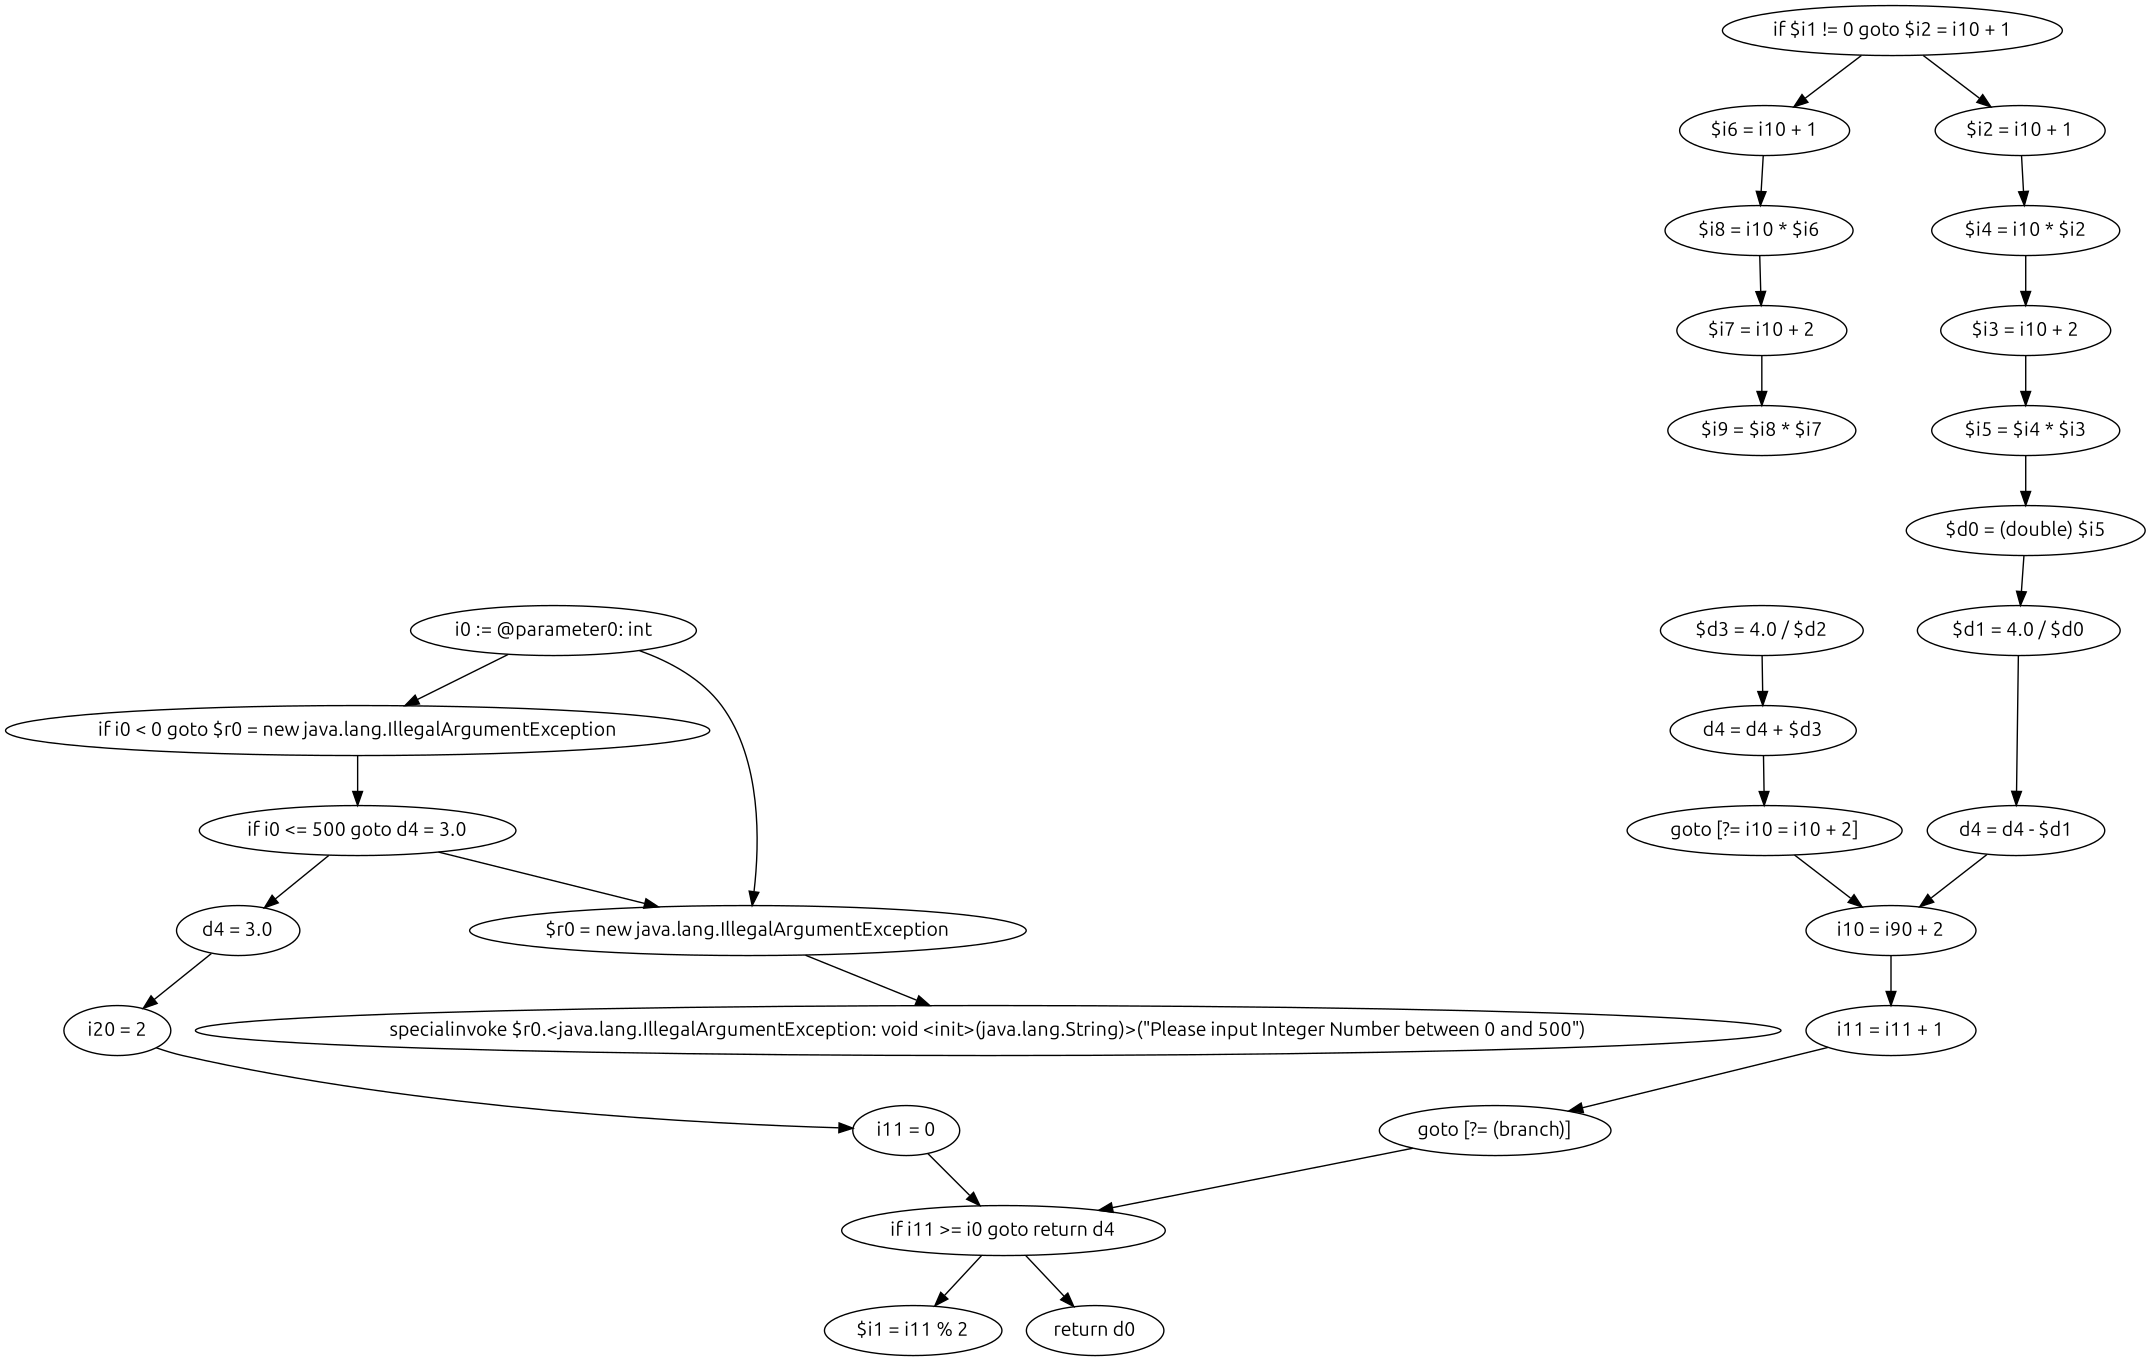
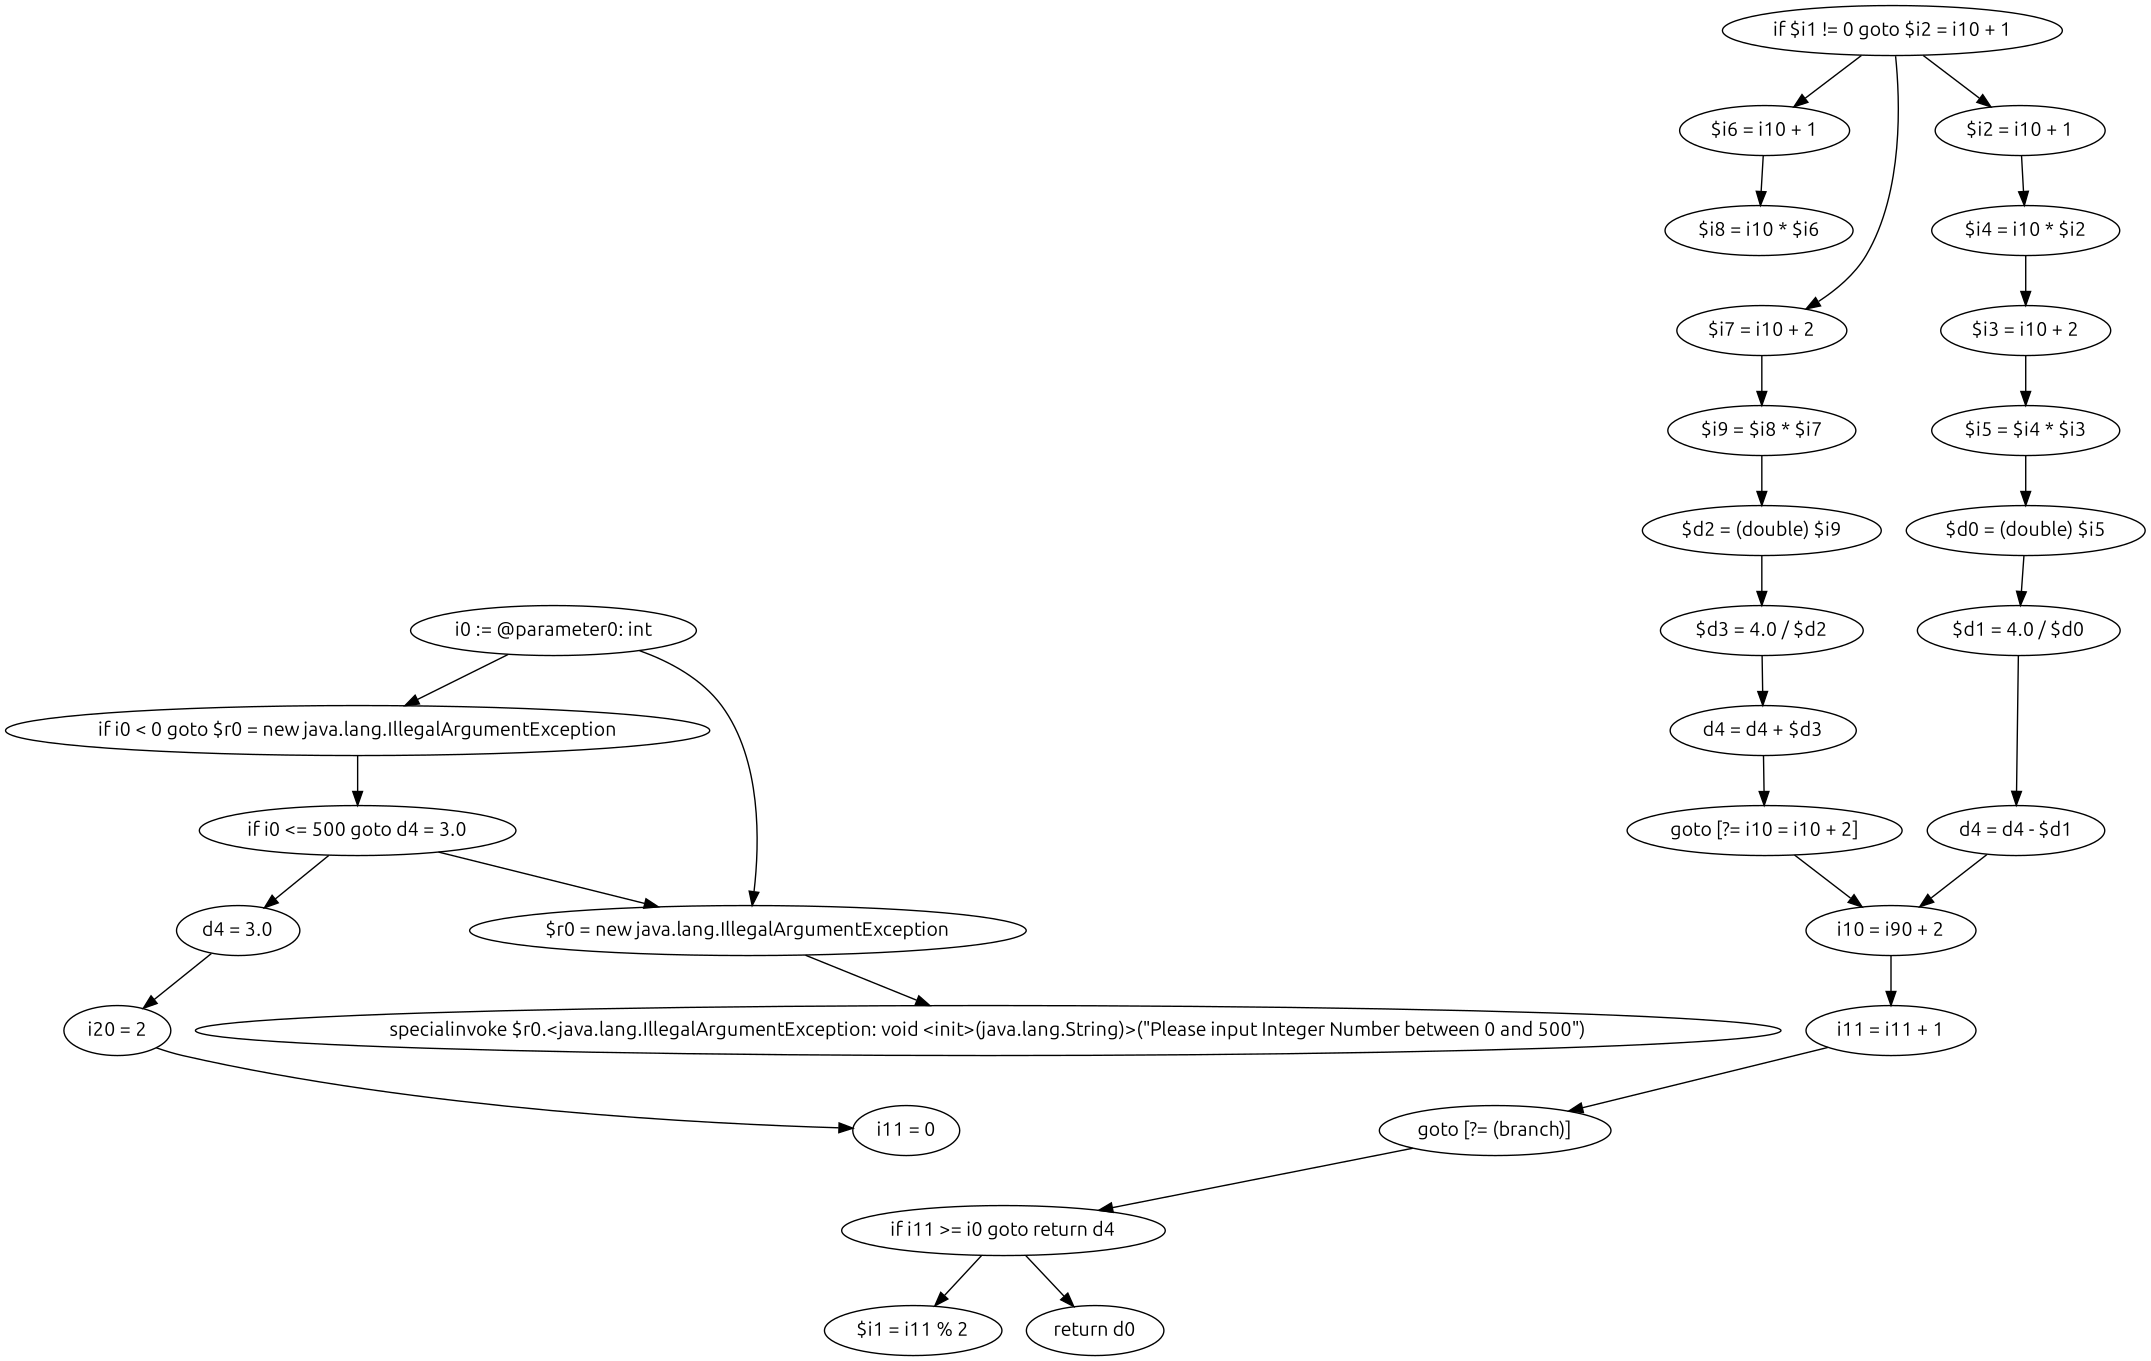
(1760, 274) -> (1890, 191)
none -> (1762, 531)
(949, 1174) -> none
